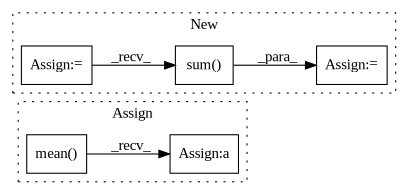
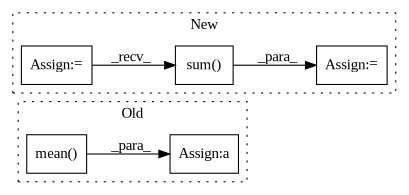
(133, 114) -> (133, 114)
(131, 146) -> (131, 146)
